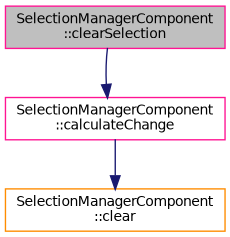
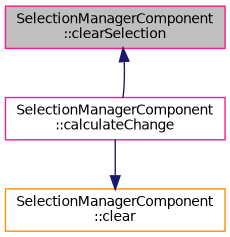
(106, 66) -> (124, 80)
